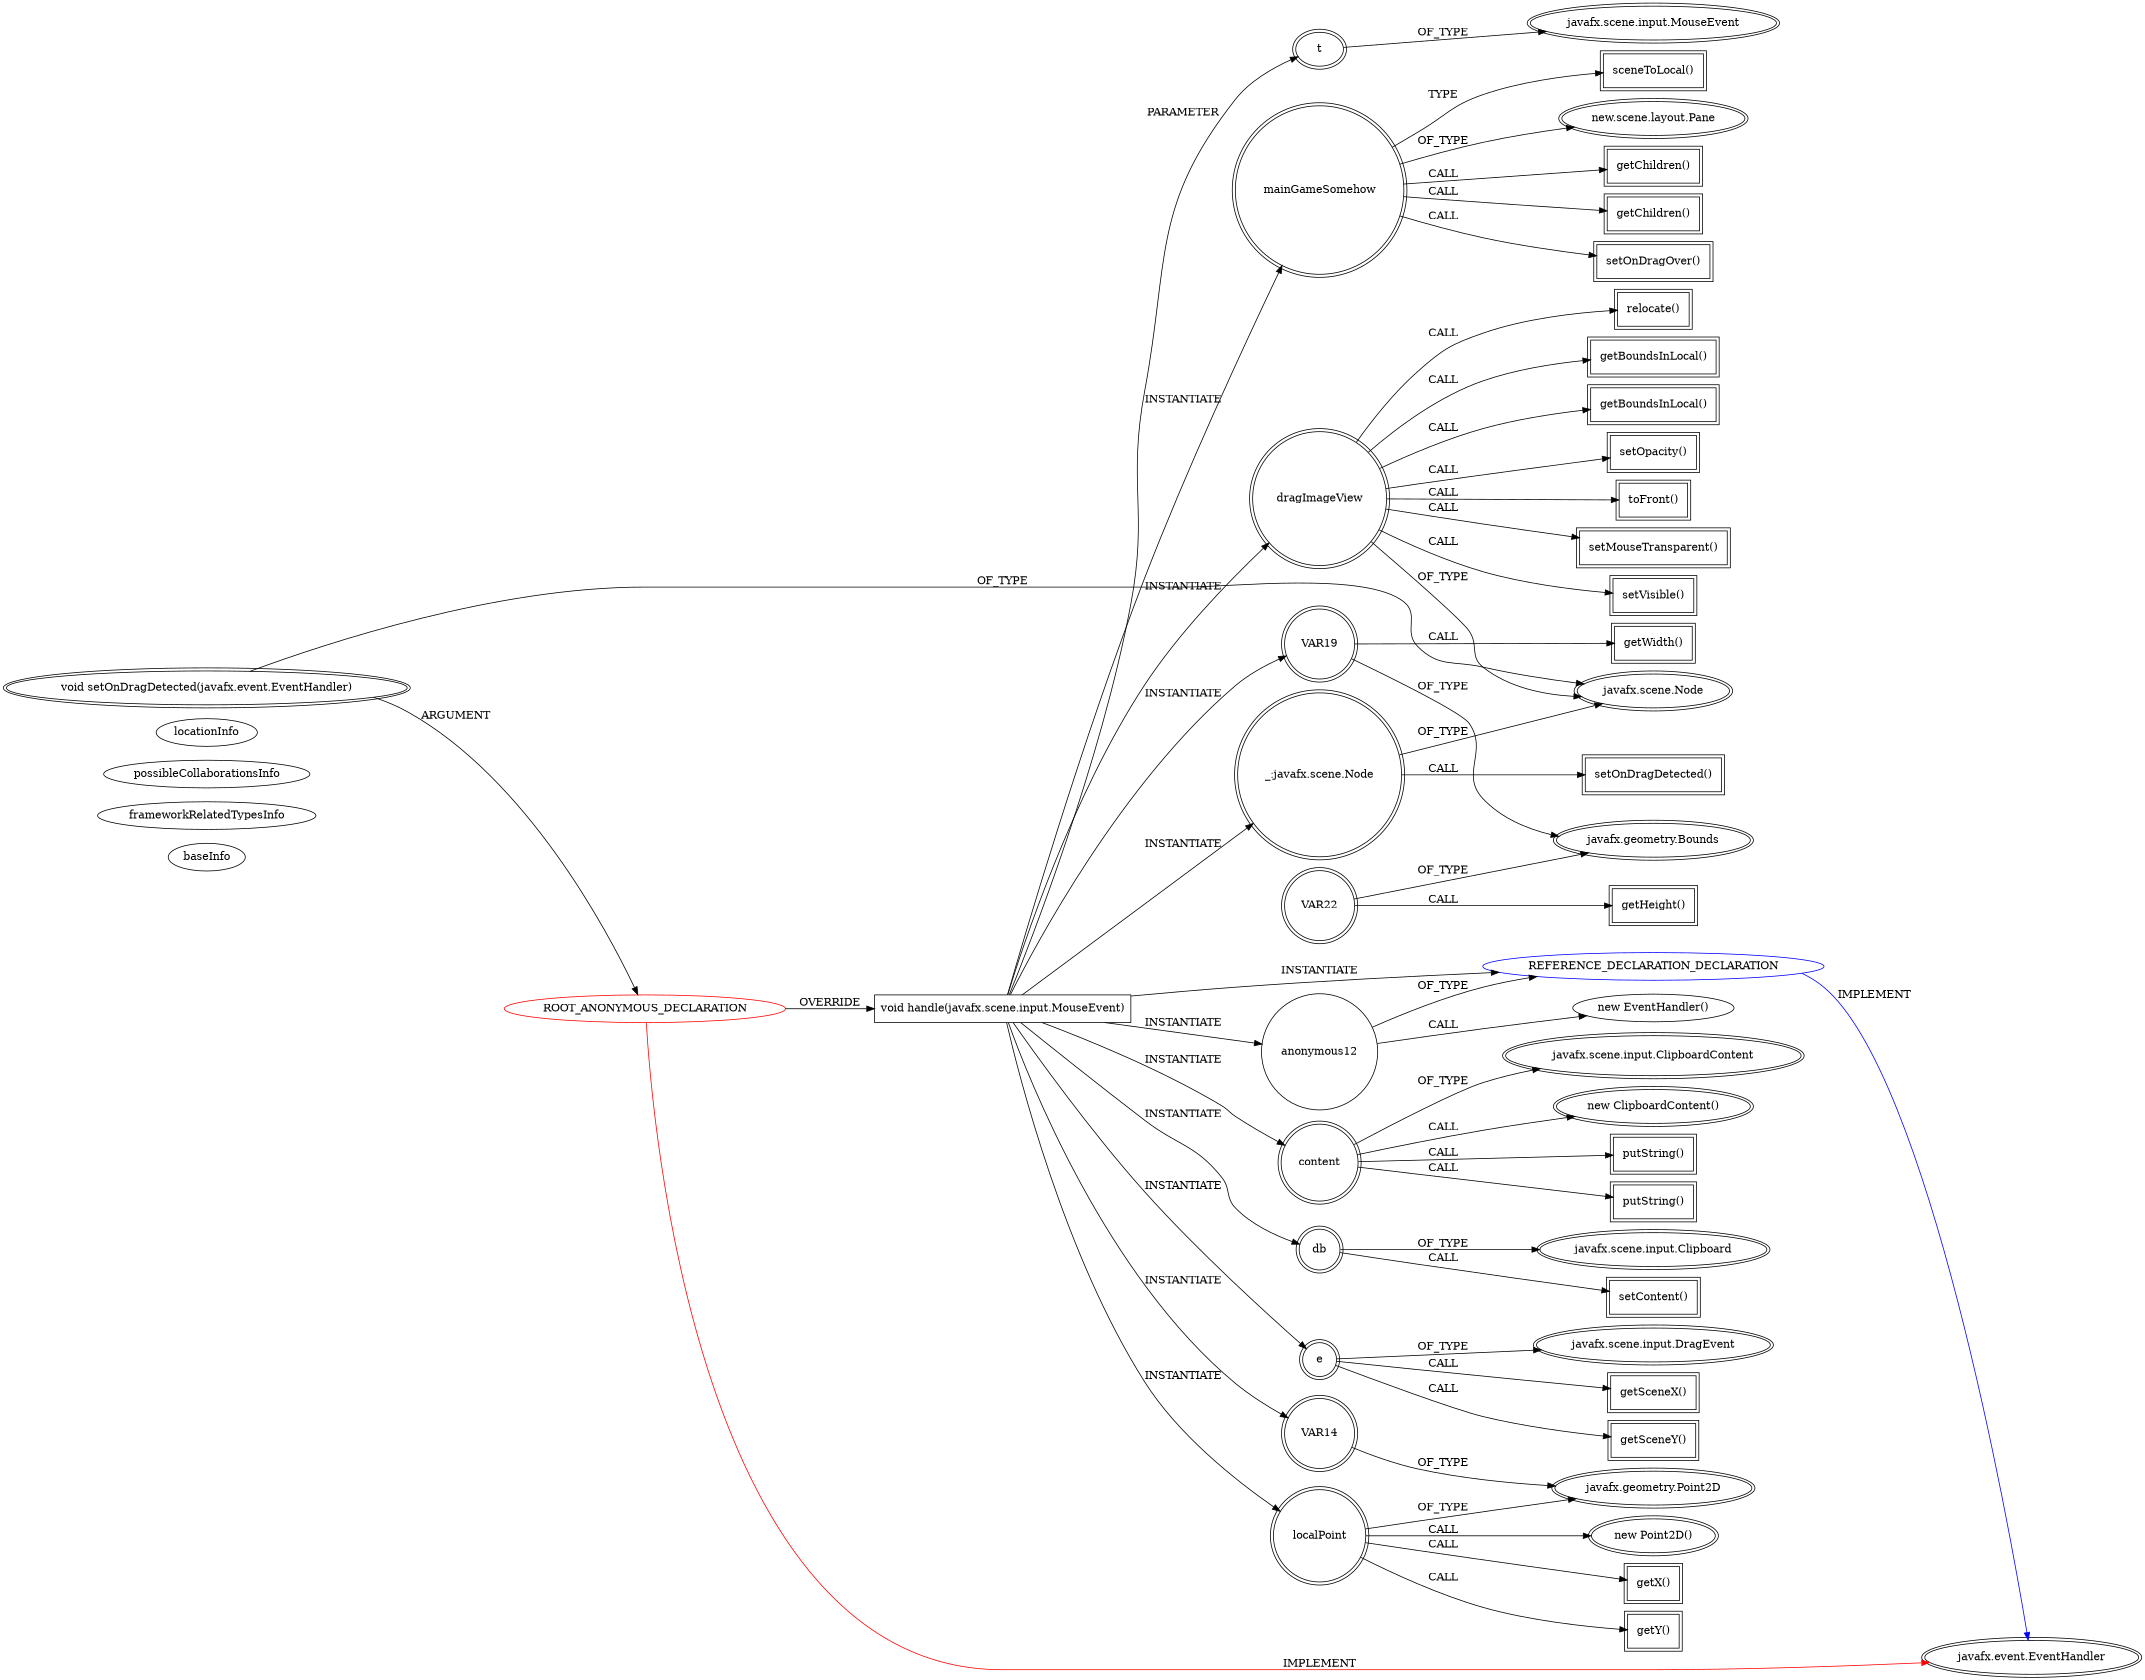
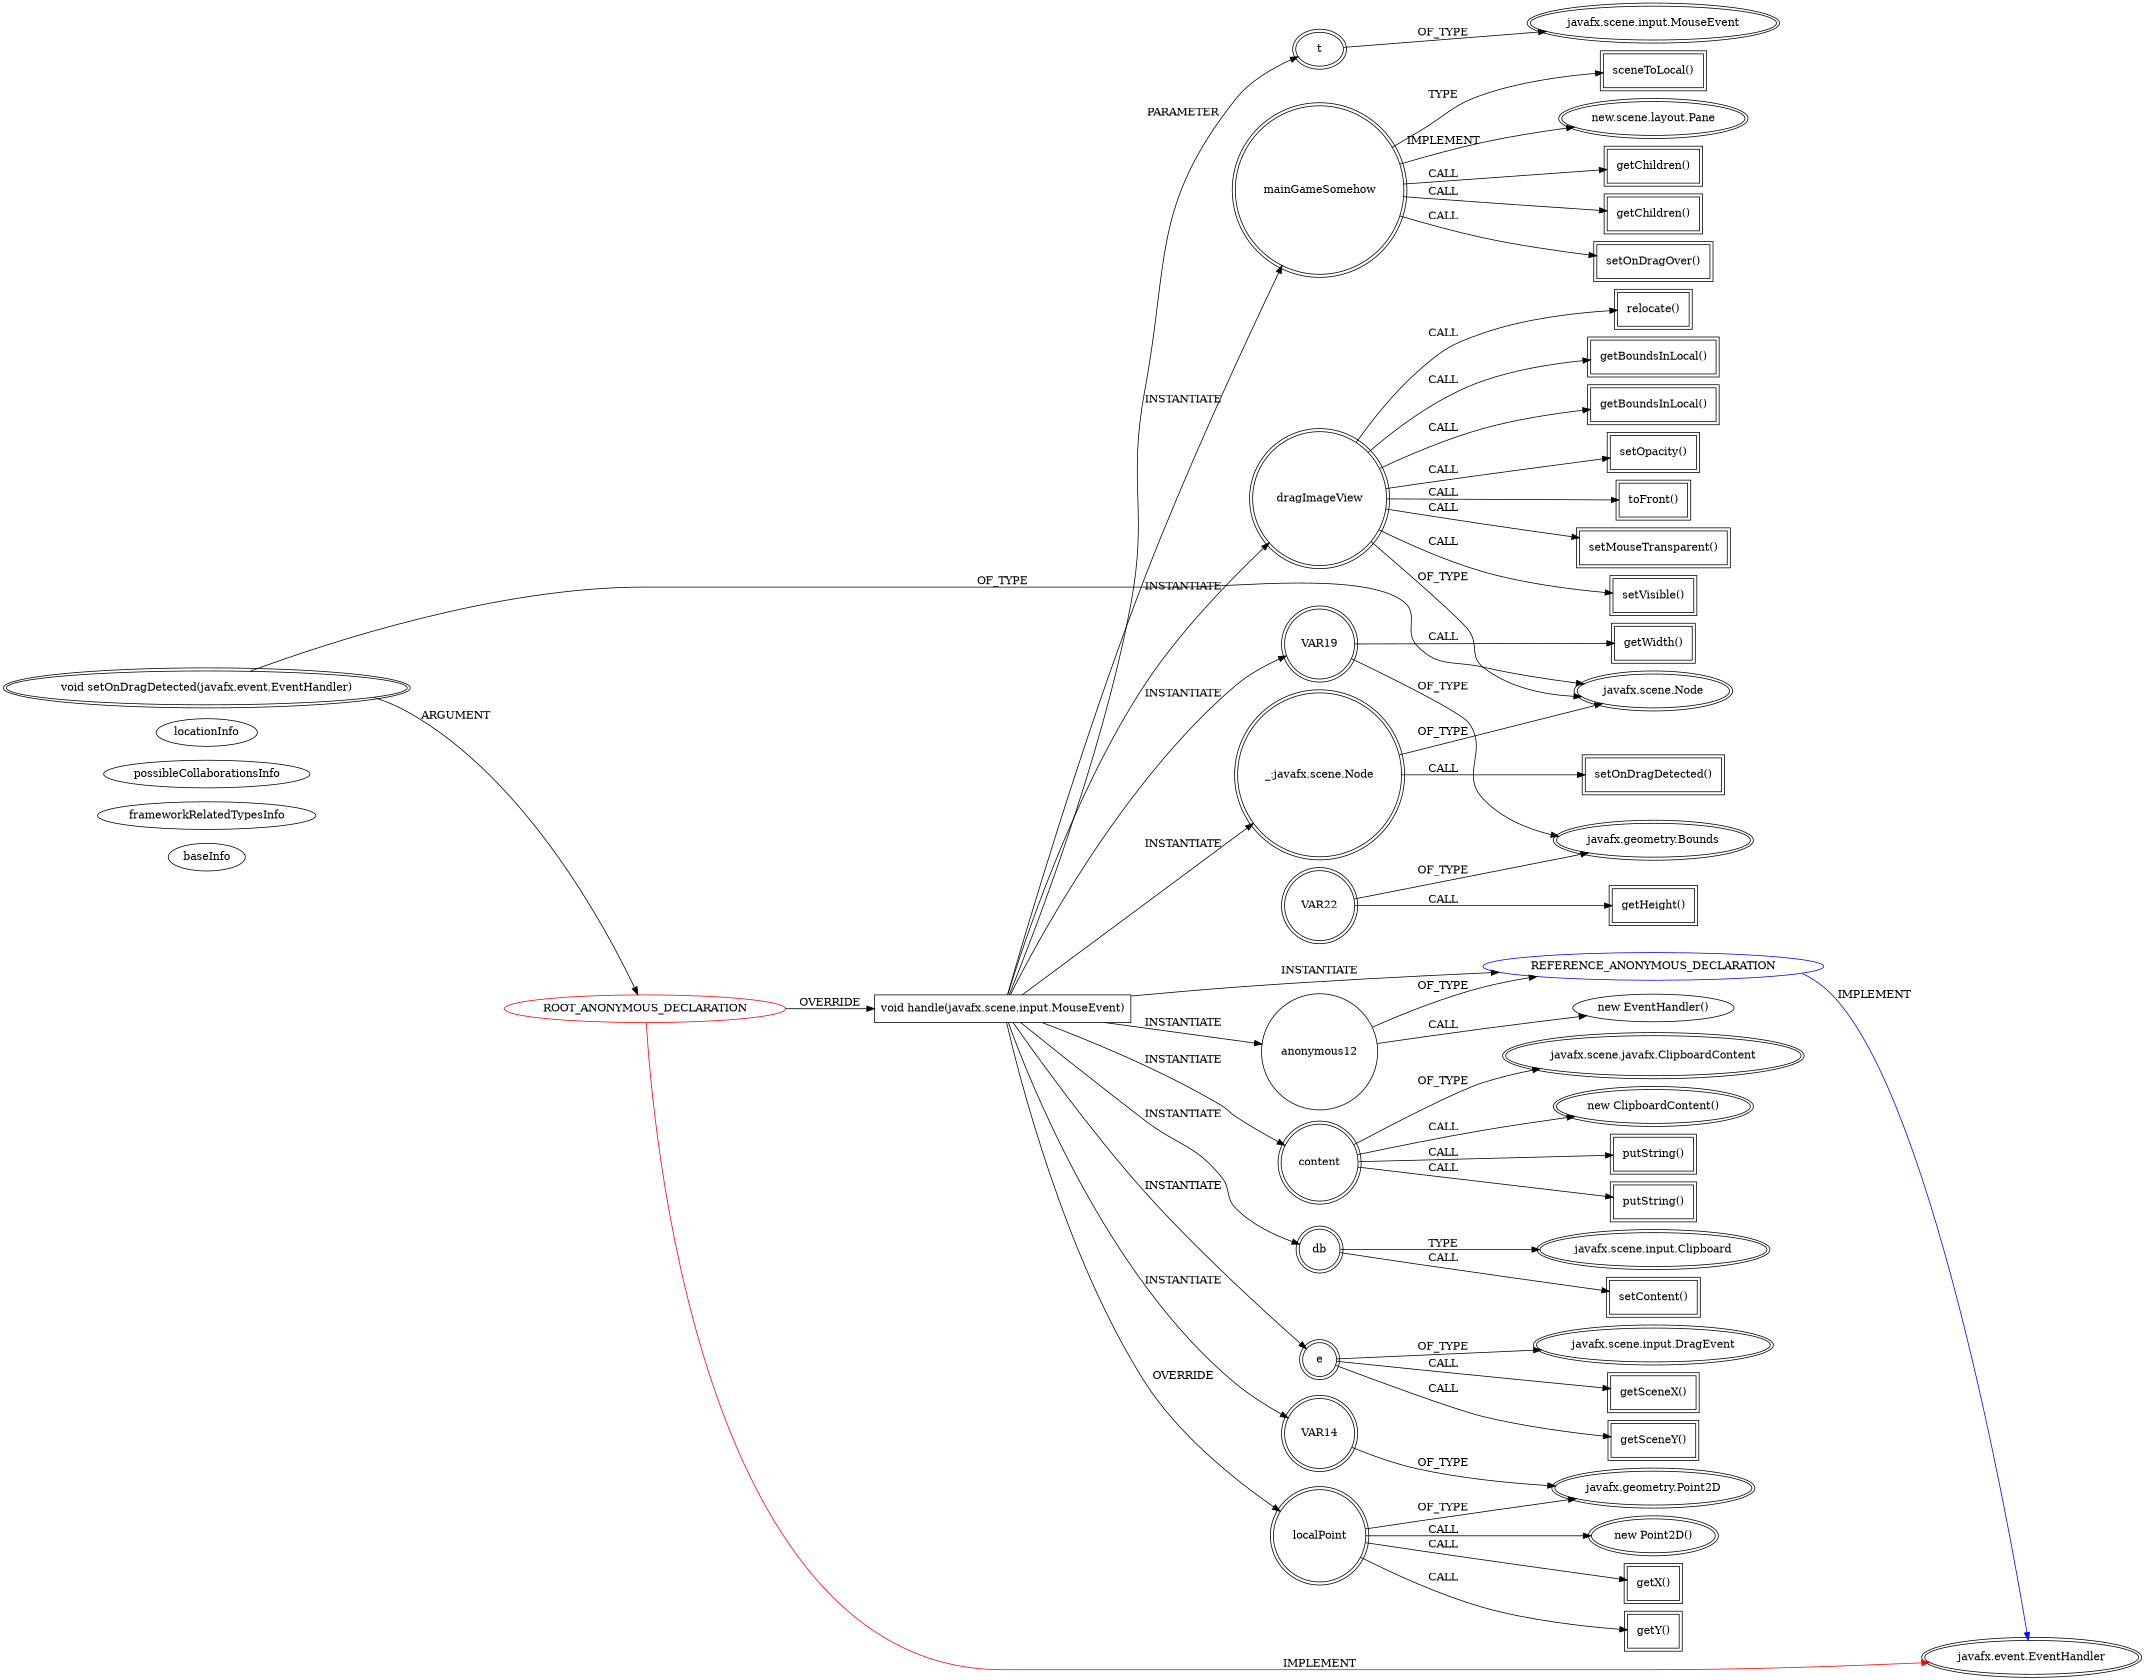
(1443, 141) -> (1443, 141)
(1653, 966) -> (1653, 966)
(1653, 1056) -> (1653, 1056)
(1443, 1244) -> (1443, 1244)
(1183, 1376) -> (1183, 1376)
